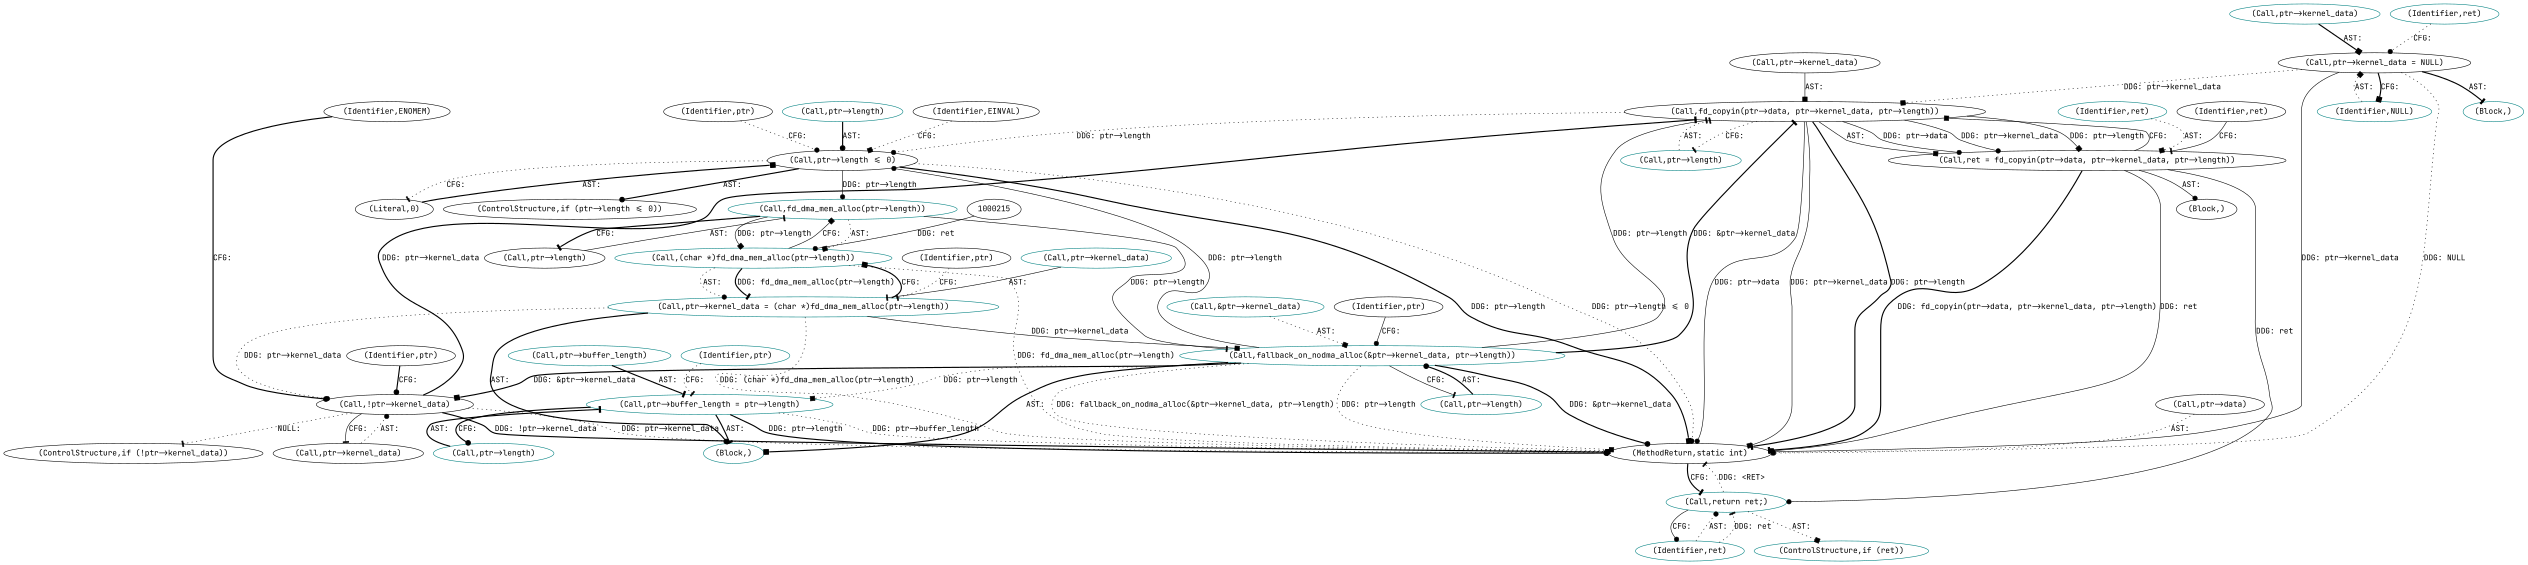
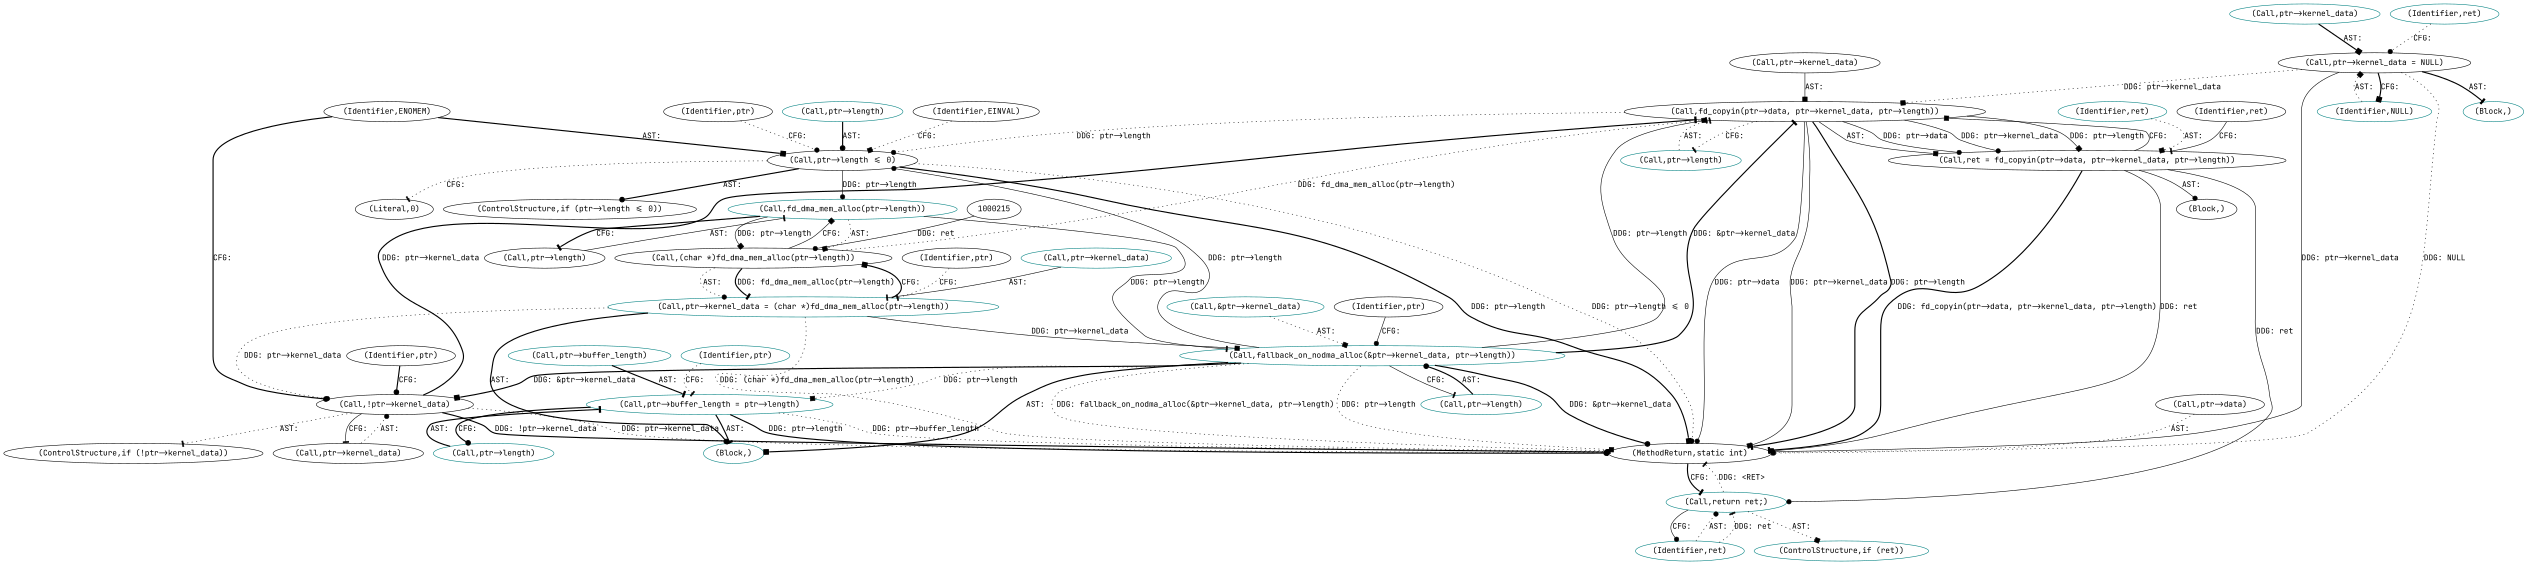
(595, 180) -> (609, 135)
(753, 258) -> (753, 258)
(292, 429) -> (292, 429)
(1149, 438) -> (1271, 186)
